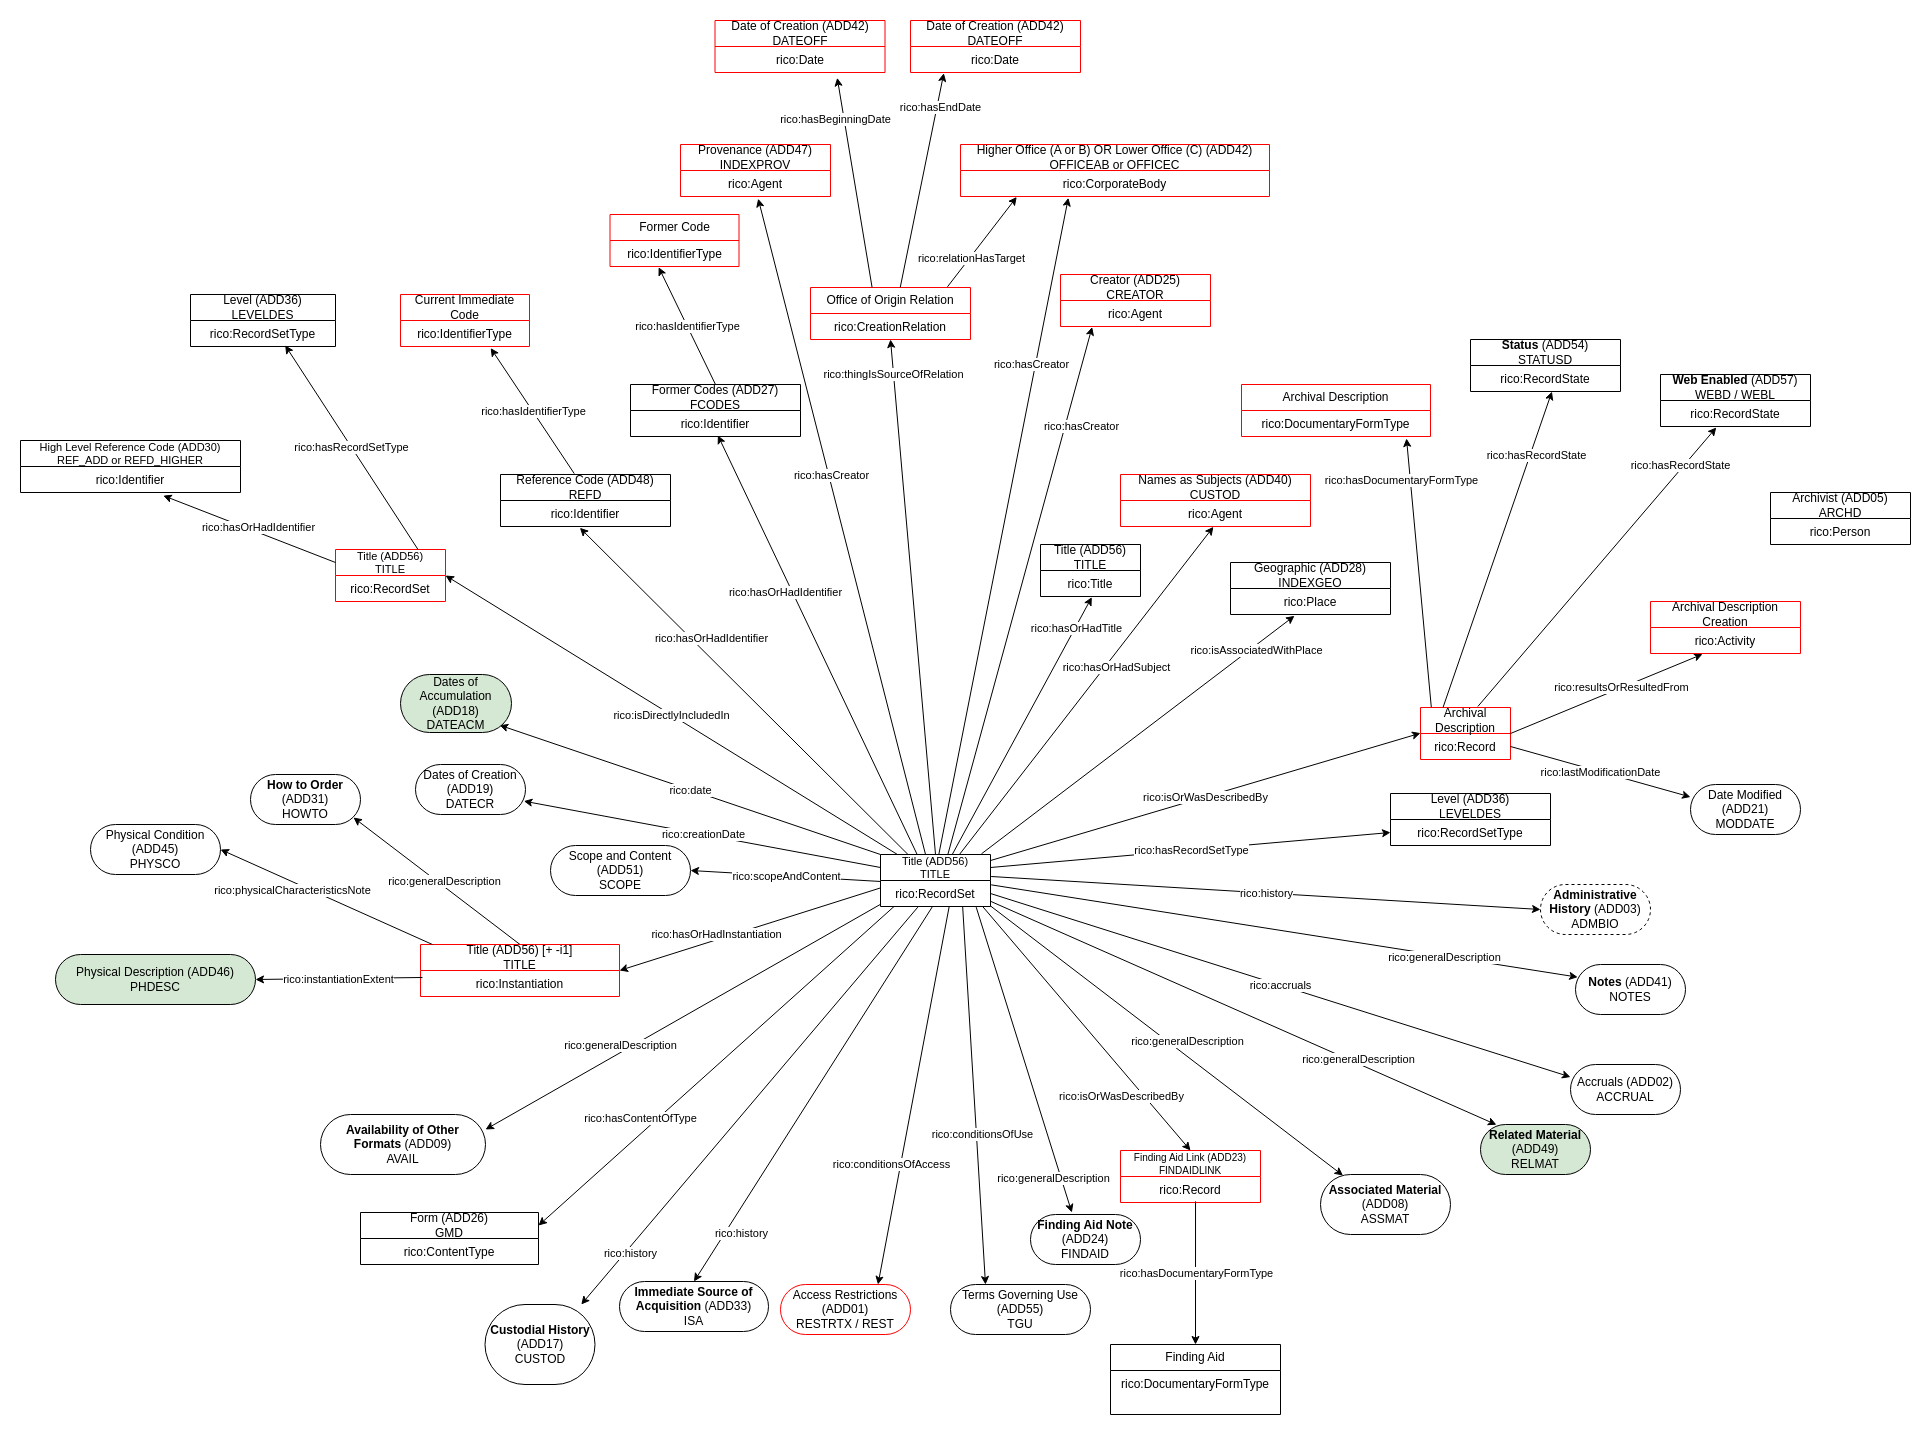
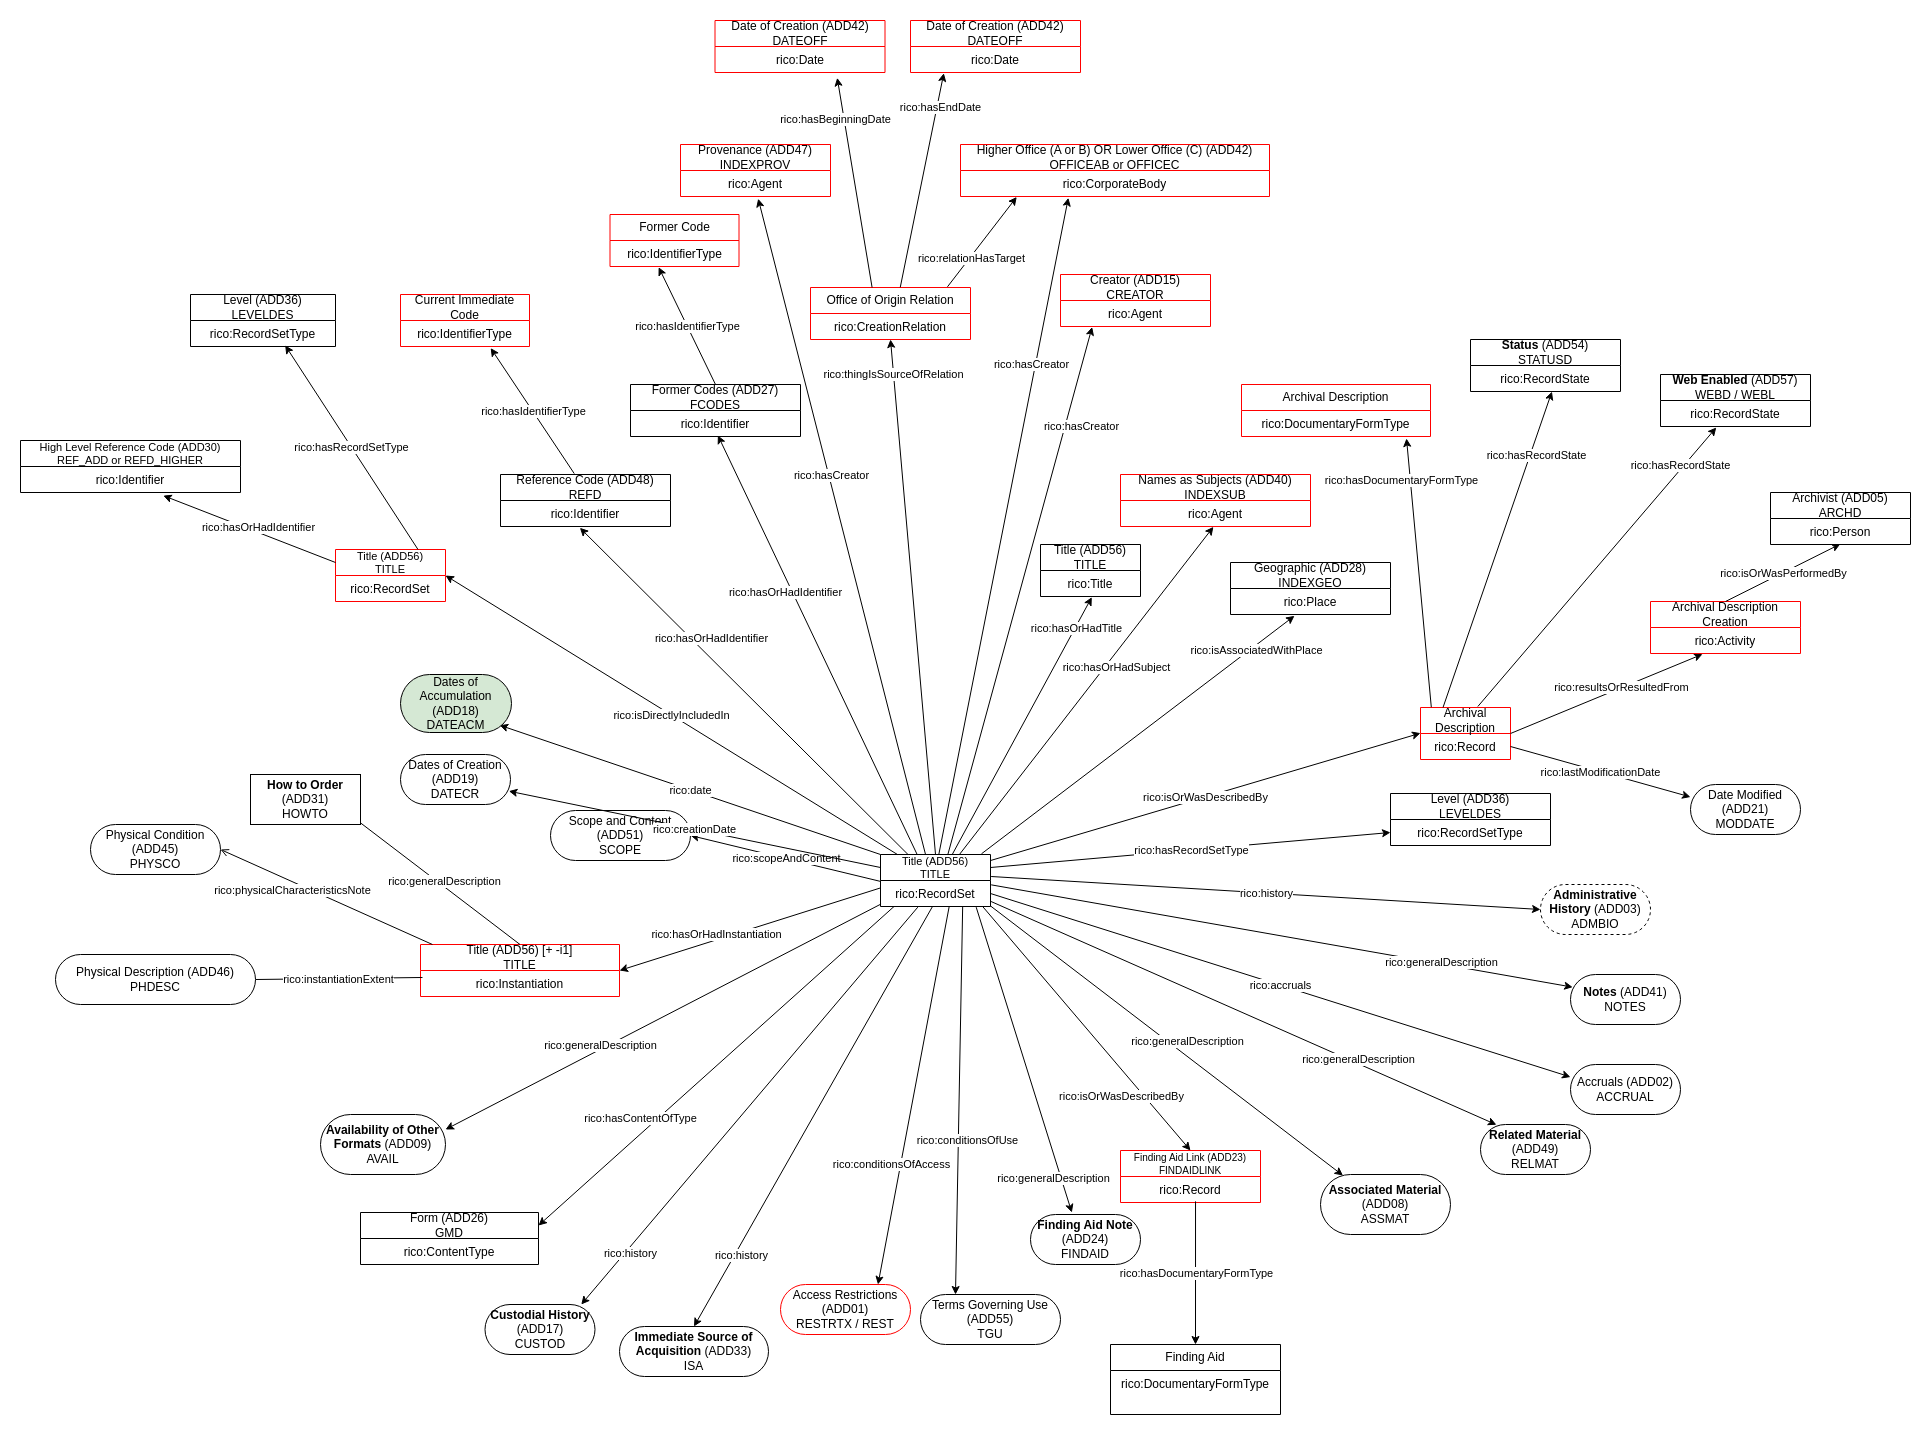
(1136, 288) -> (1136, 288)
(1216, 488) -> (1216, 488)
none -> (1782, 573)
(471, 790) -> (456, 780)
(306, 800) -> (306, 800)
(361, 823) -> (358, 821)
(228, 853) -> (226, 852)
(621, 871) -> (621, 836)
(263, 979) -> (260, 979)
(156, 980) -> (156, 980)
(1631, 990) -> (1626, 1000)
(403, 1145) -> (383, 1145)
(1536, 1150) -> (1536, 1150)
(694, 1307) -> (694, 1352)
(1021, 1310) -> (991, 1320)
(540, 1345) -> (540, 1330)
